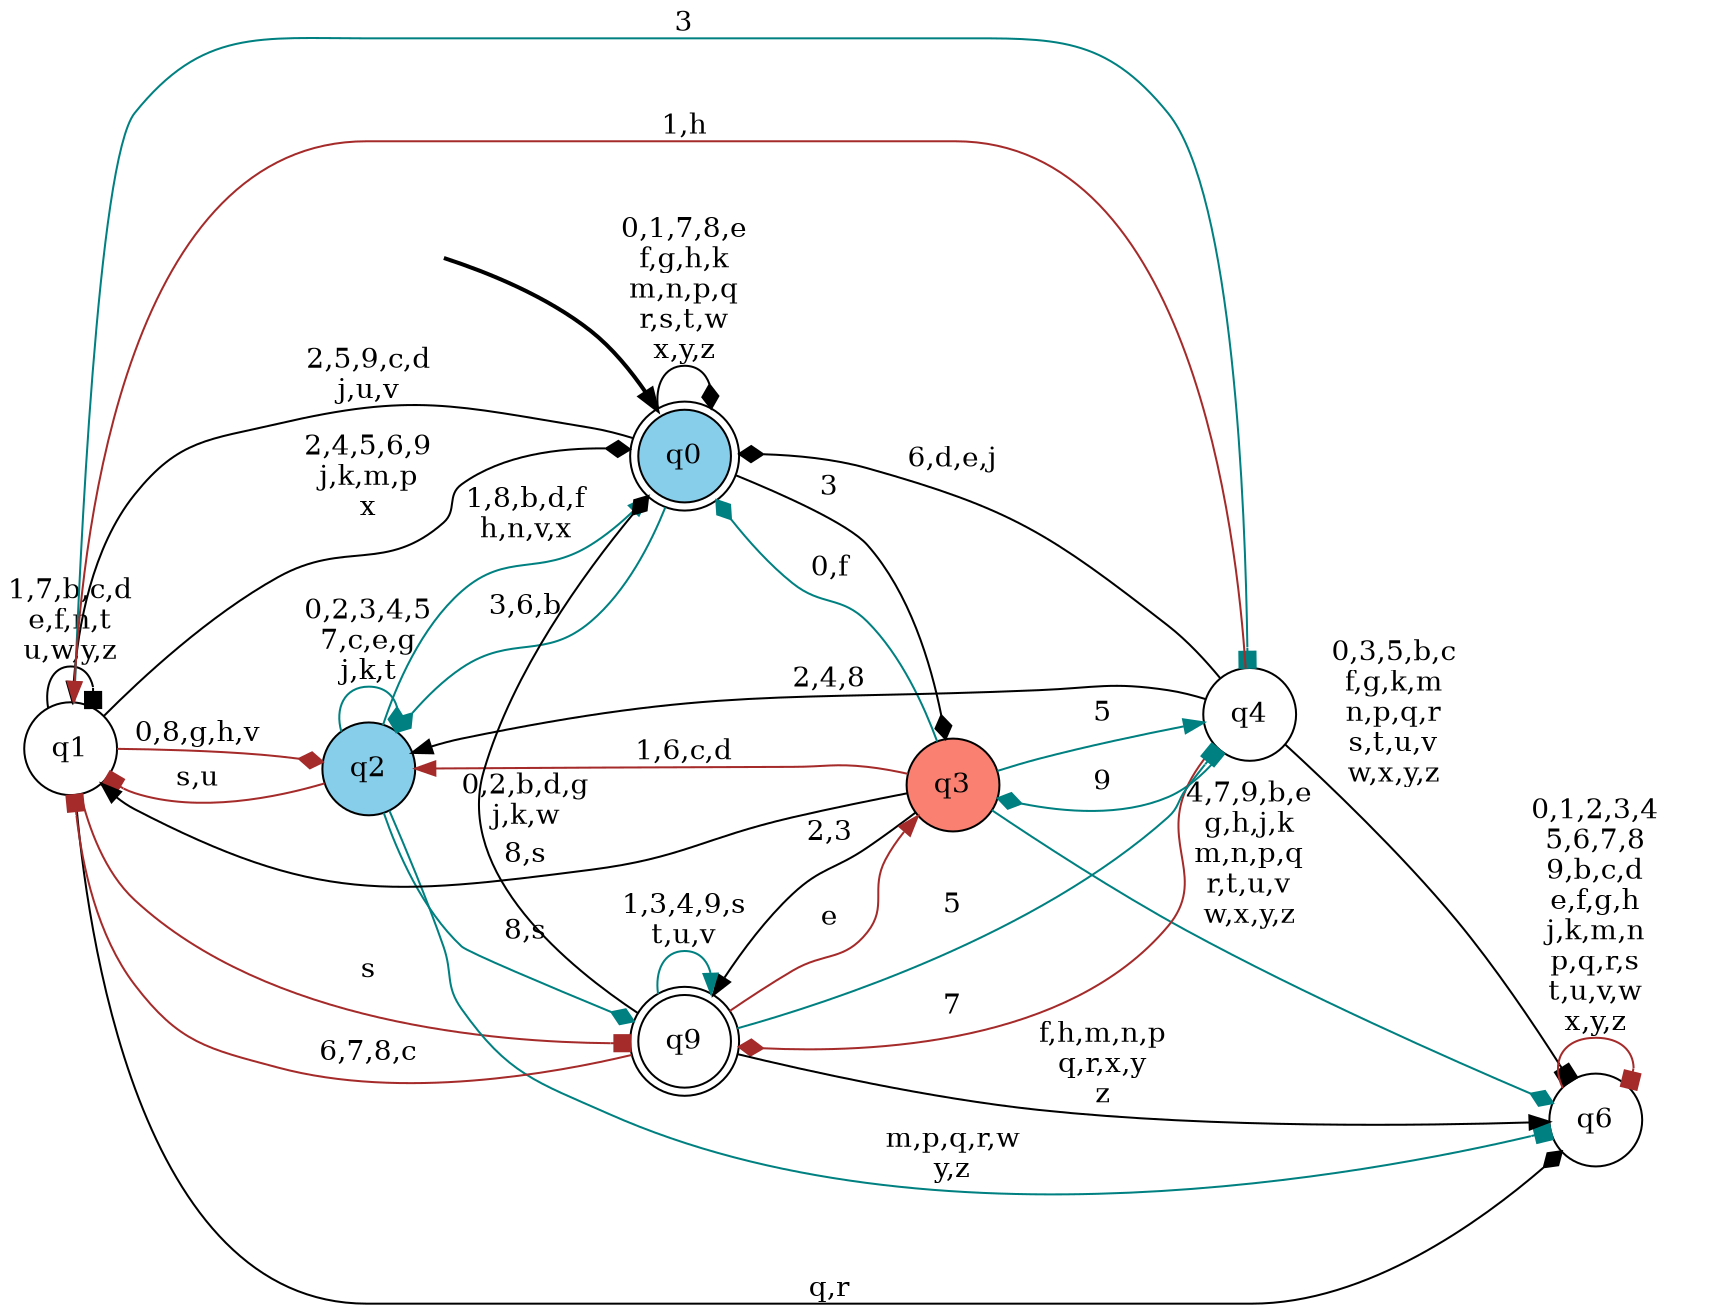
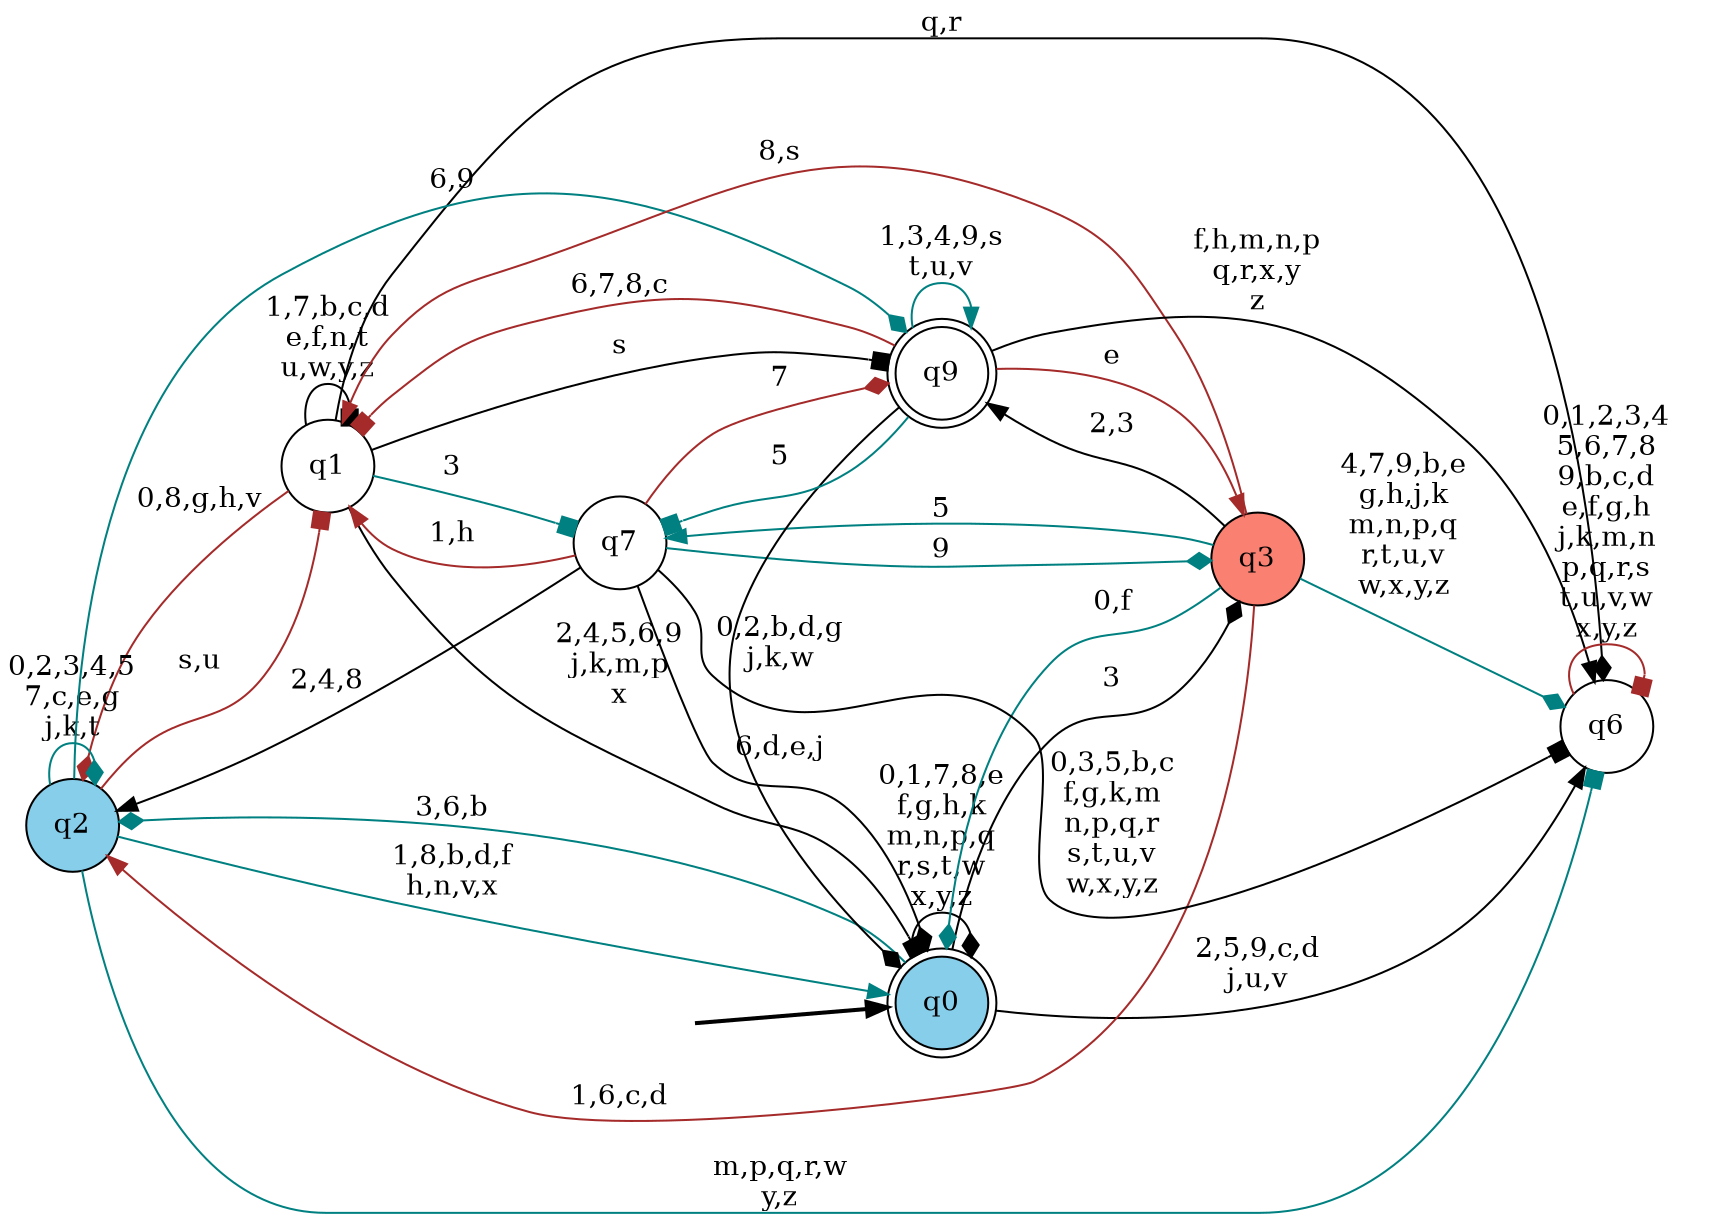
(294, 420) -> (1326, 991)
(349, 557) -> (624, 760)
(1250, 714) -> (620, 543)
(529, 877) -> (853, 167)
(526, 931) -> (453, 181)
(301, 995) -> (615, 375)
